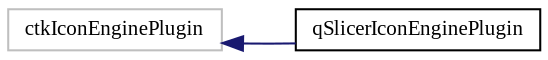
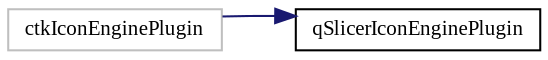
(270, 44) -> (249, 16)
